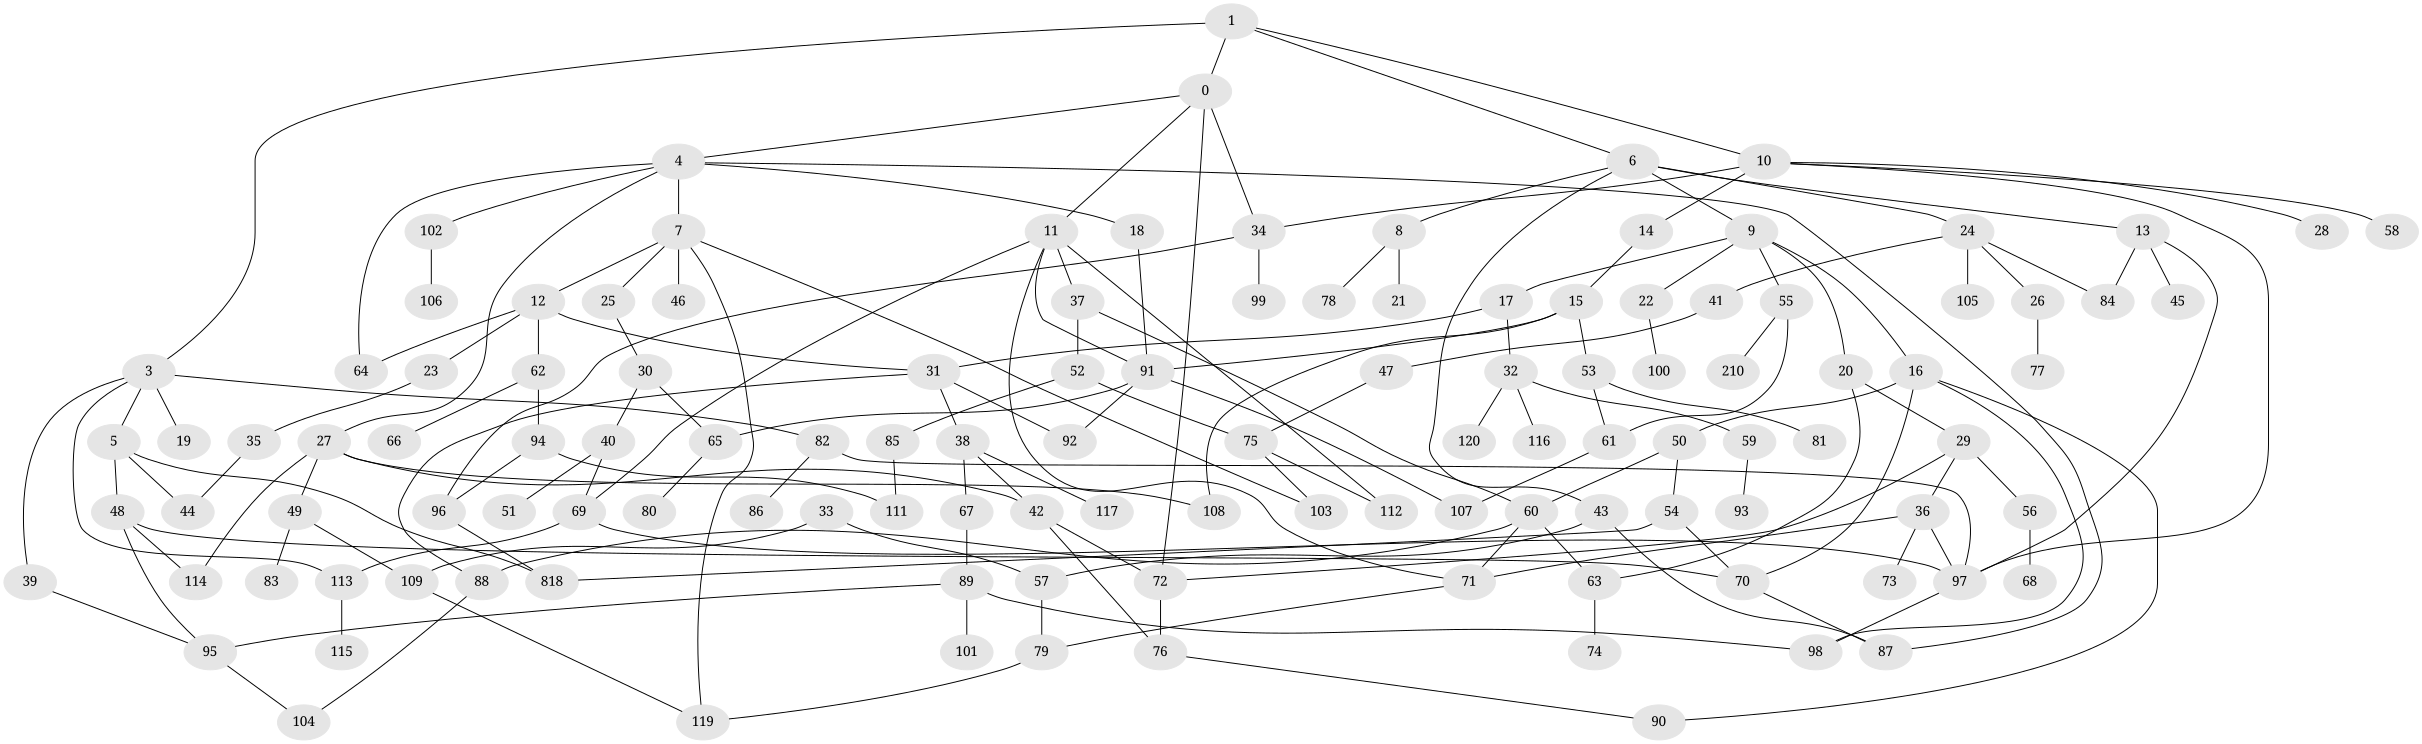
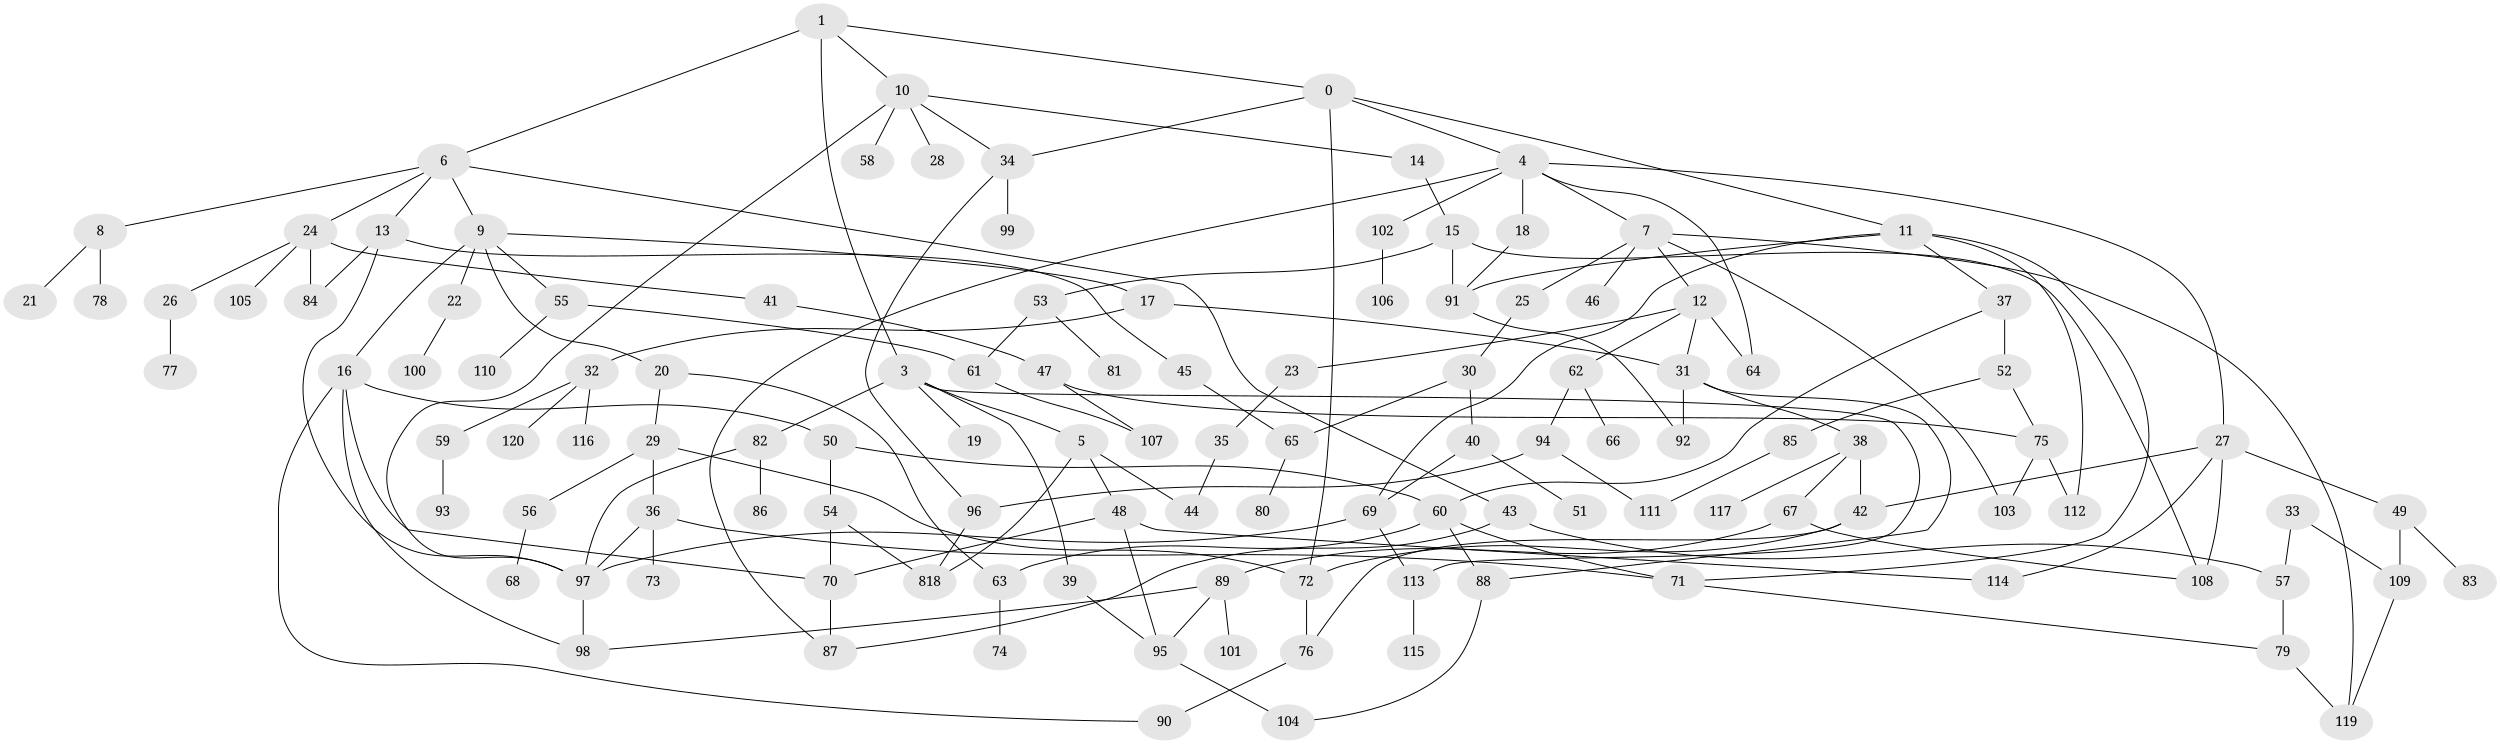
(1733, 372) -> (485, 372)
(935, 413) -> (1232, 403)
(1309, 435) -> (1098, 407)
none -> (1965, 554)
